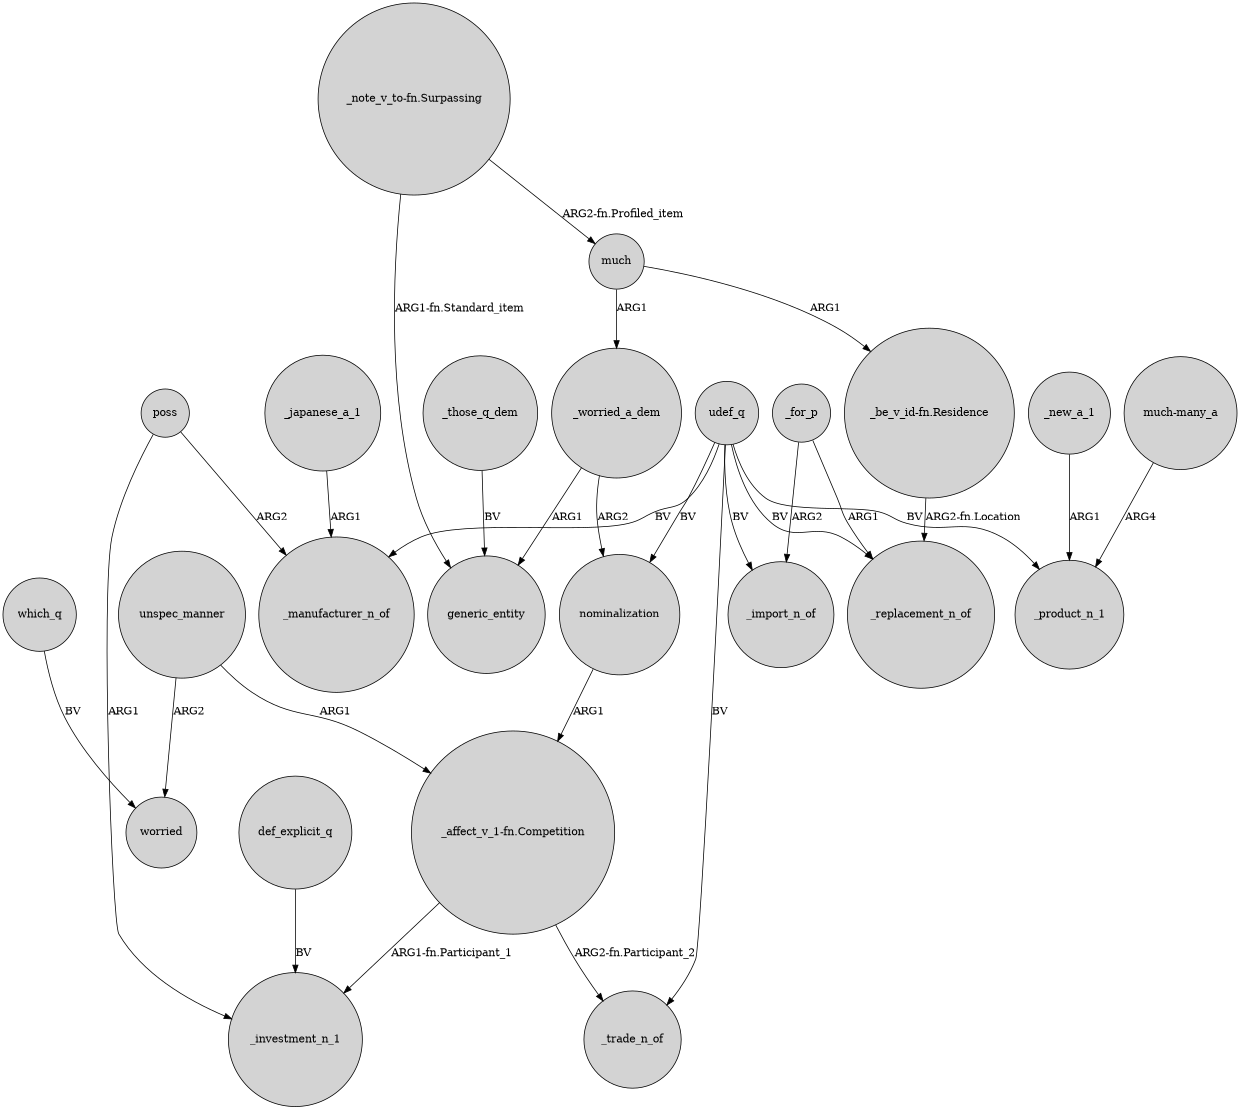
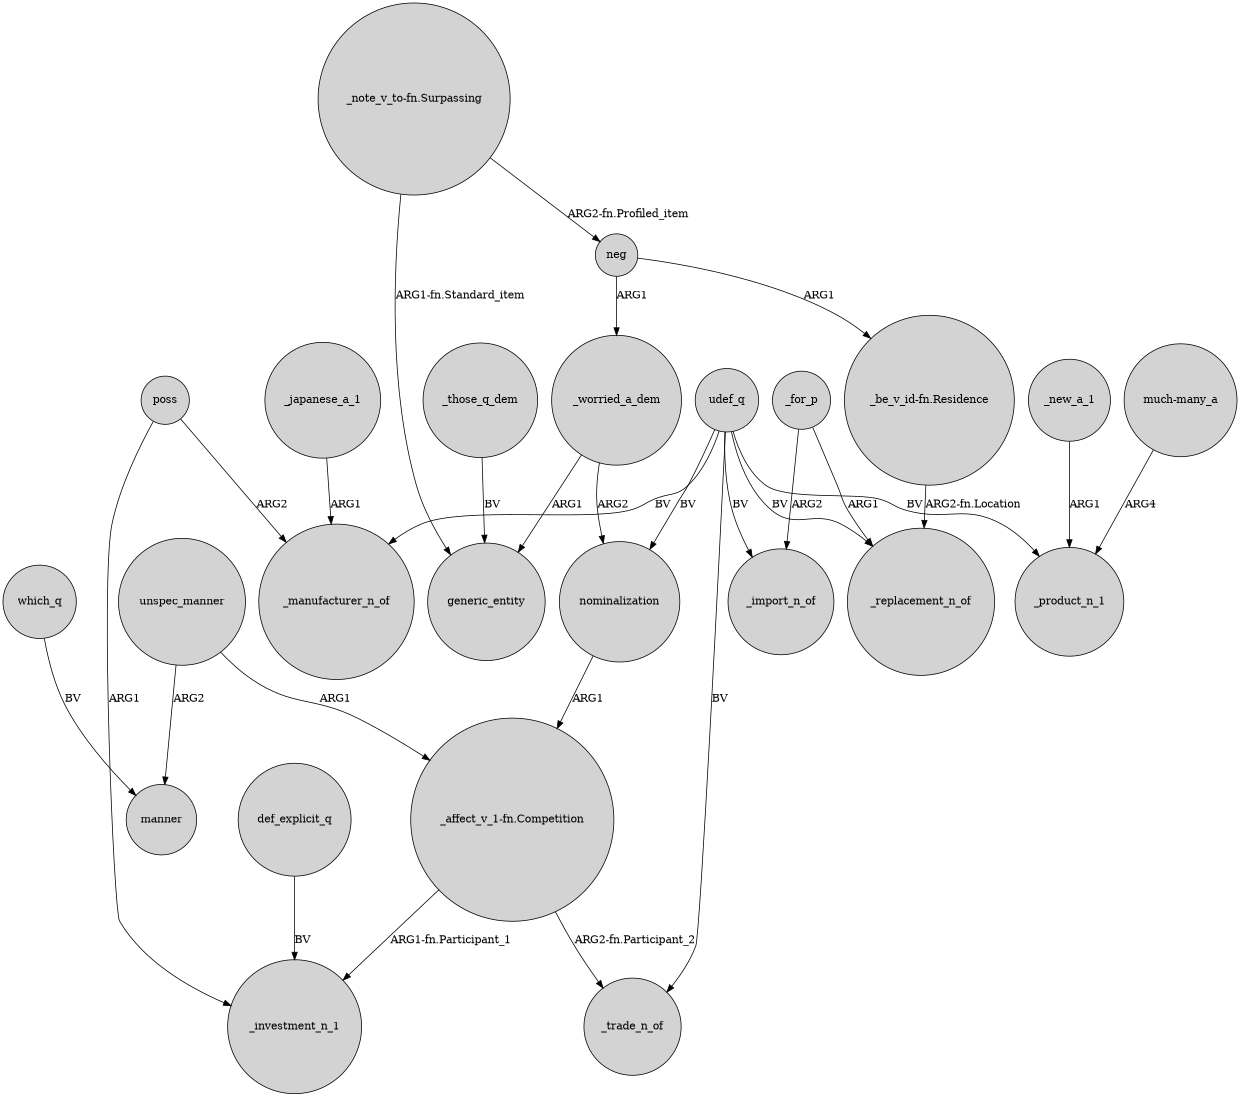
(617, 262) -> (617, 255)
(161, 833) -> (161, 820)
